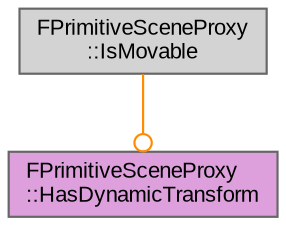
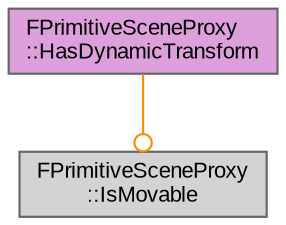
(143, 104) -> (143, 104)
